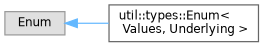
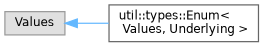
(35, 23) -> (35, 23)
